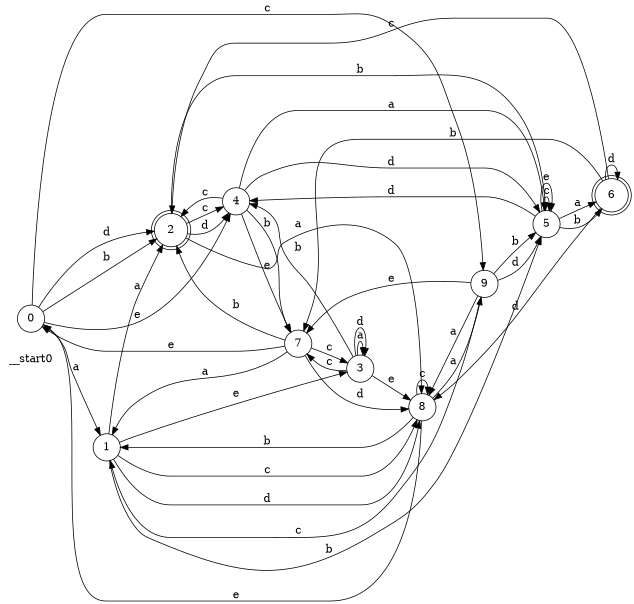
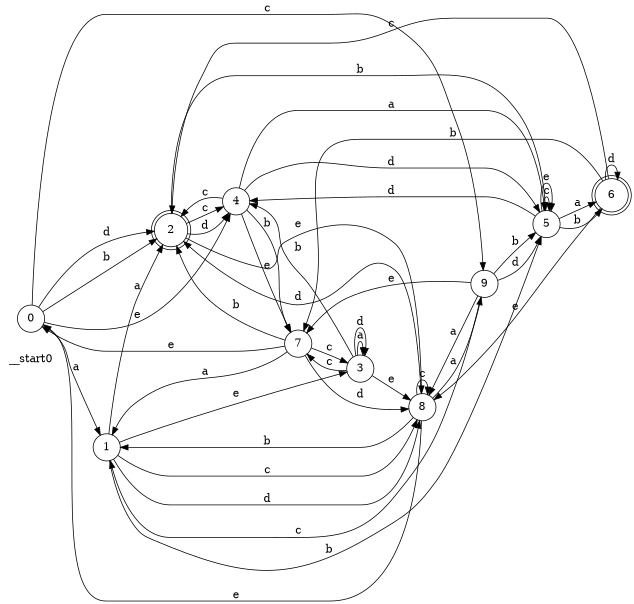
(298, 224) -> (298, 224)
none -> (348, 281)
(515, 307) -> (515, 307)
